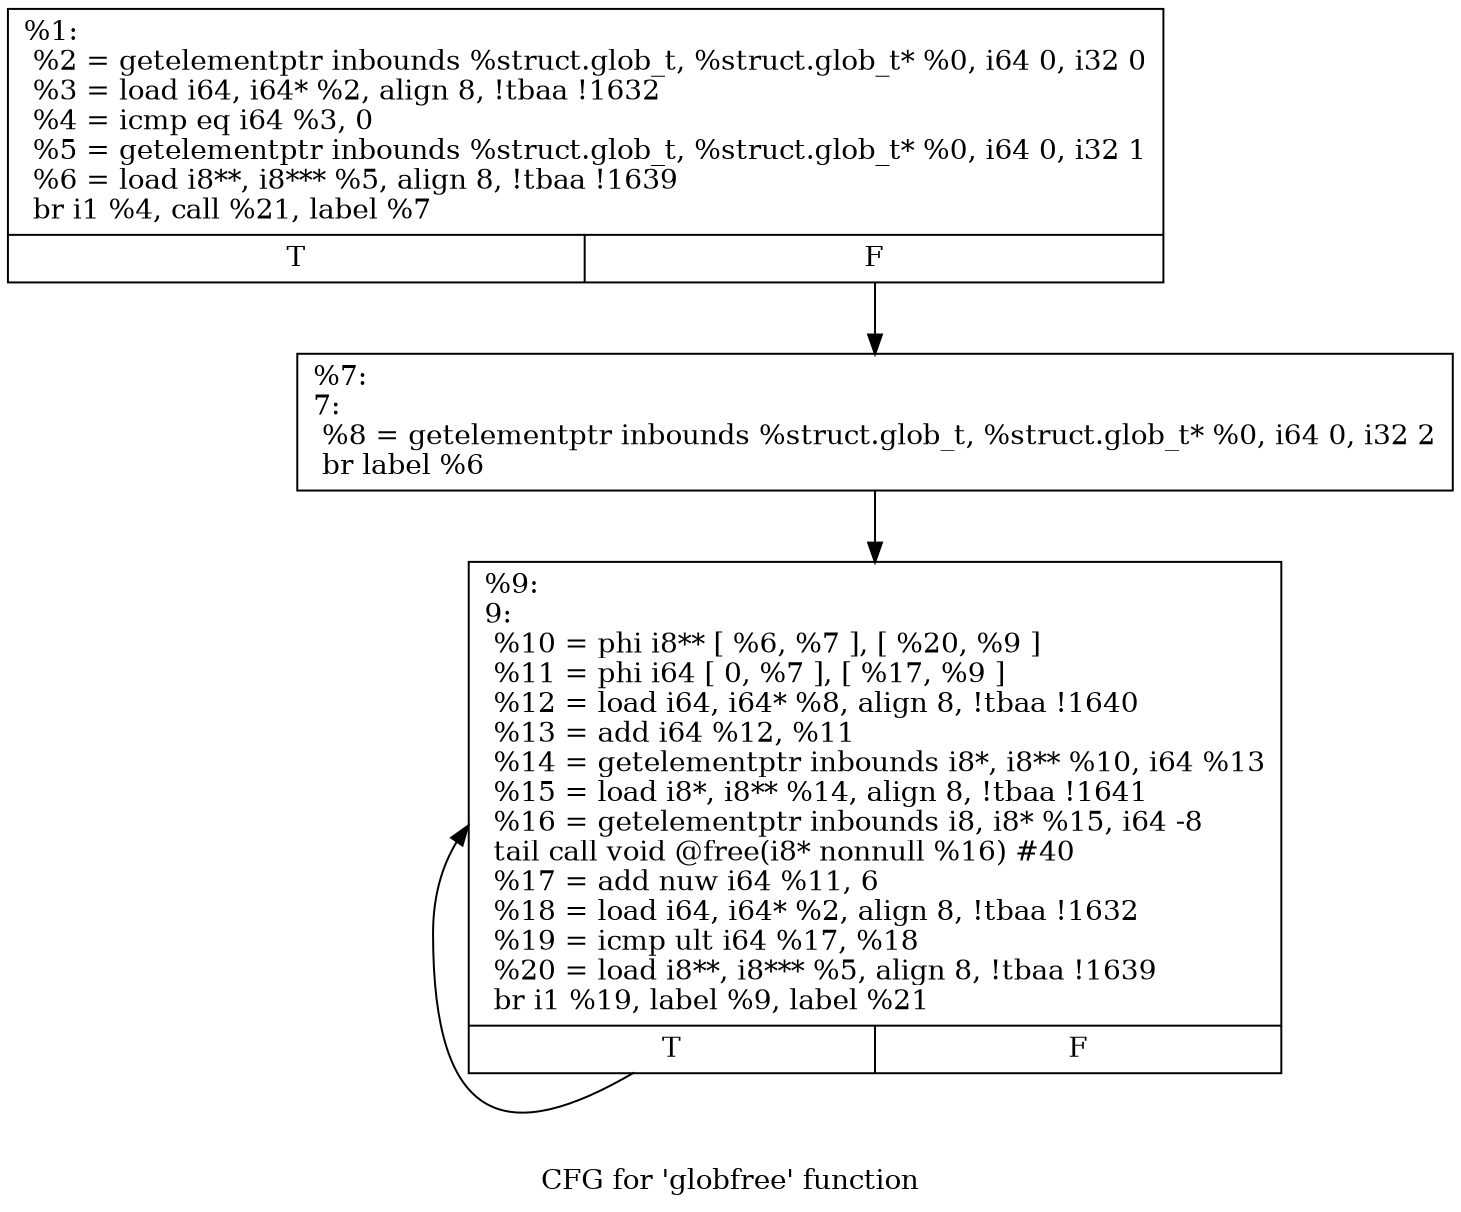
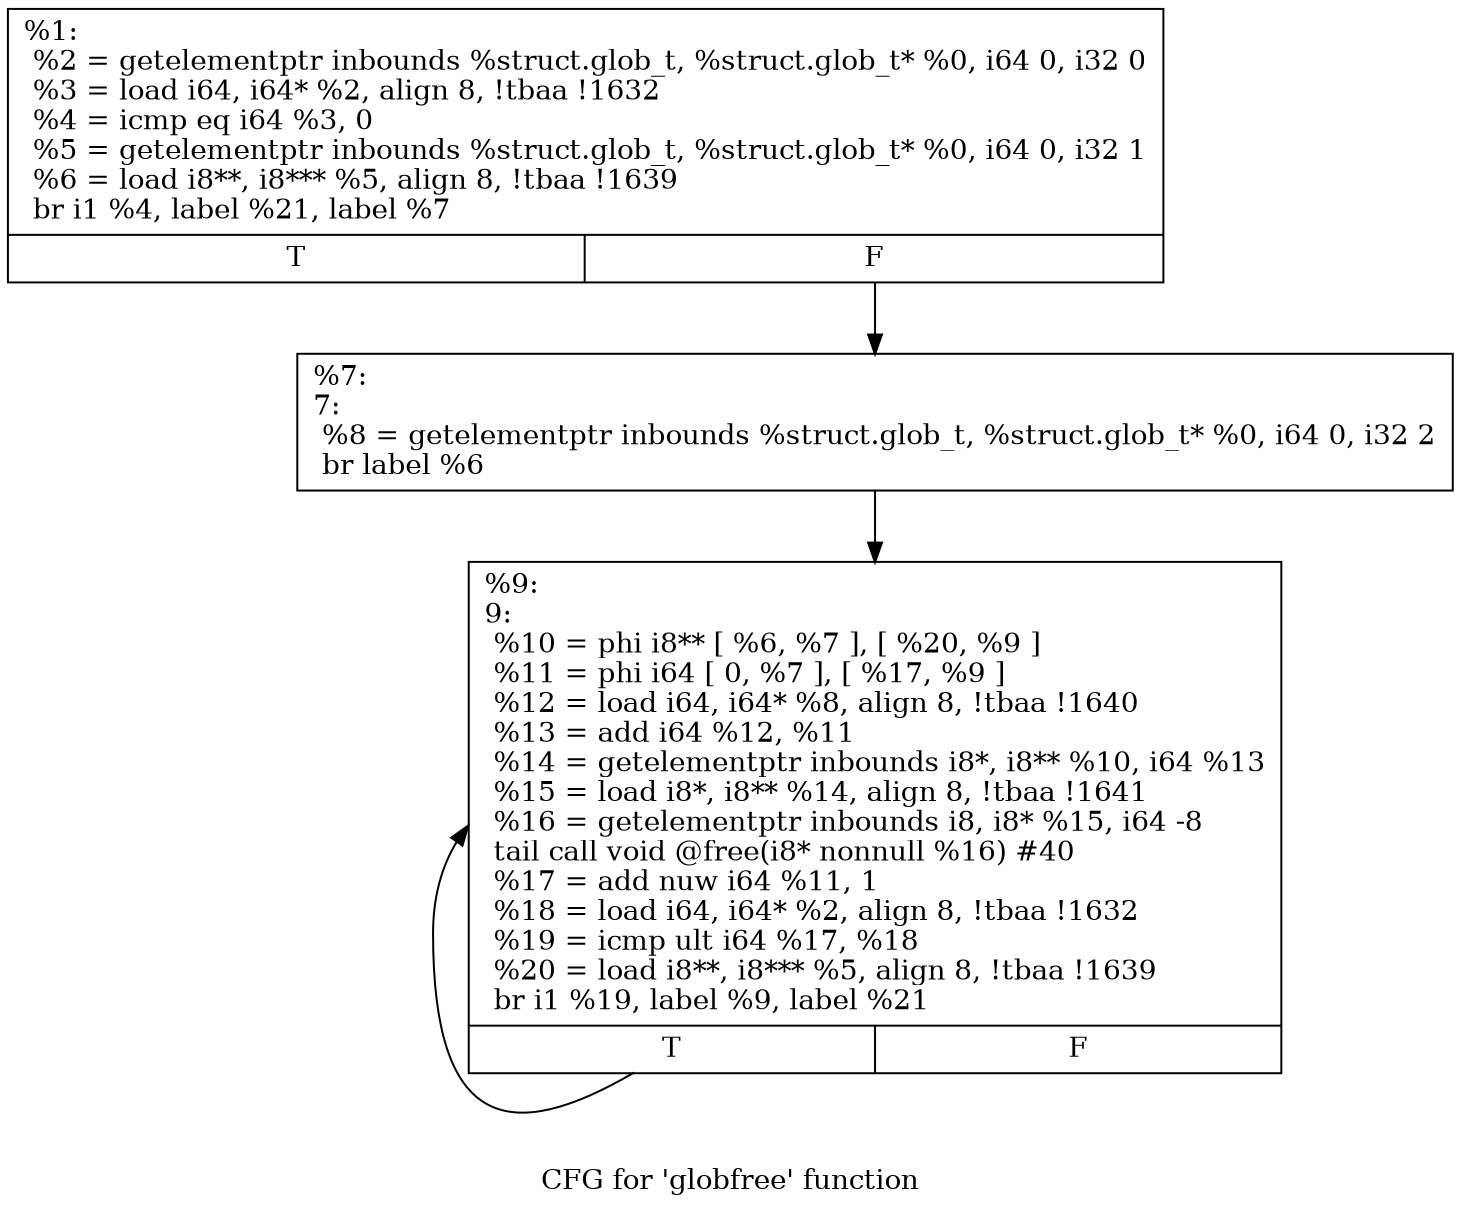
(228, 210) -> (238, 210)
(682, 882) -> (682, 882)
